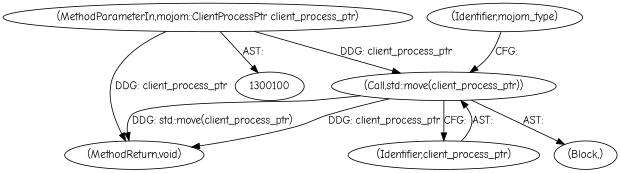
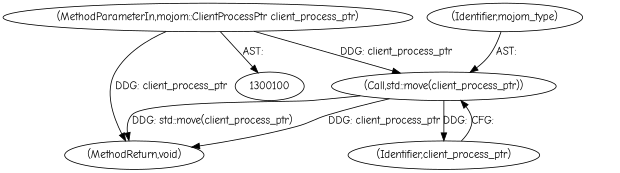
(508, 52) -> (508, 52)
(457, 121) -> (457, 121)
(485, 121) -> (485, 121)
(586, 155) -> none
